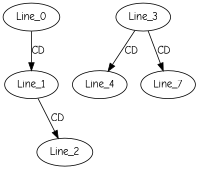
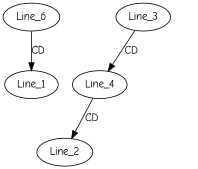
(31, 17) -> (31, 17)
(168, 85) -> none
(46, 115) -> (84, 115)
